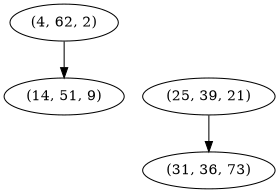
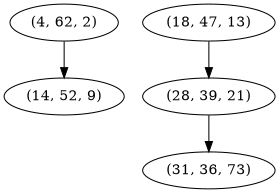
none -> (209, 23)
(64, 96) -> (64, 96)
(209, 96) -> (209, 96)
